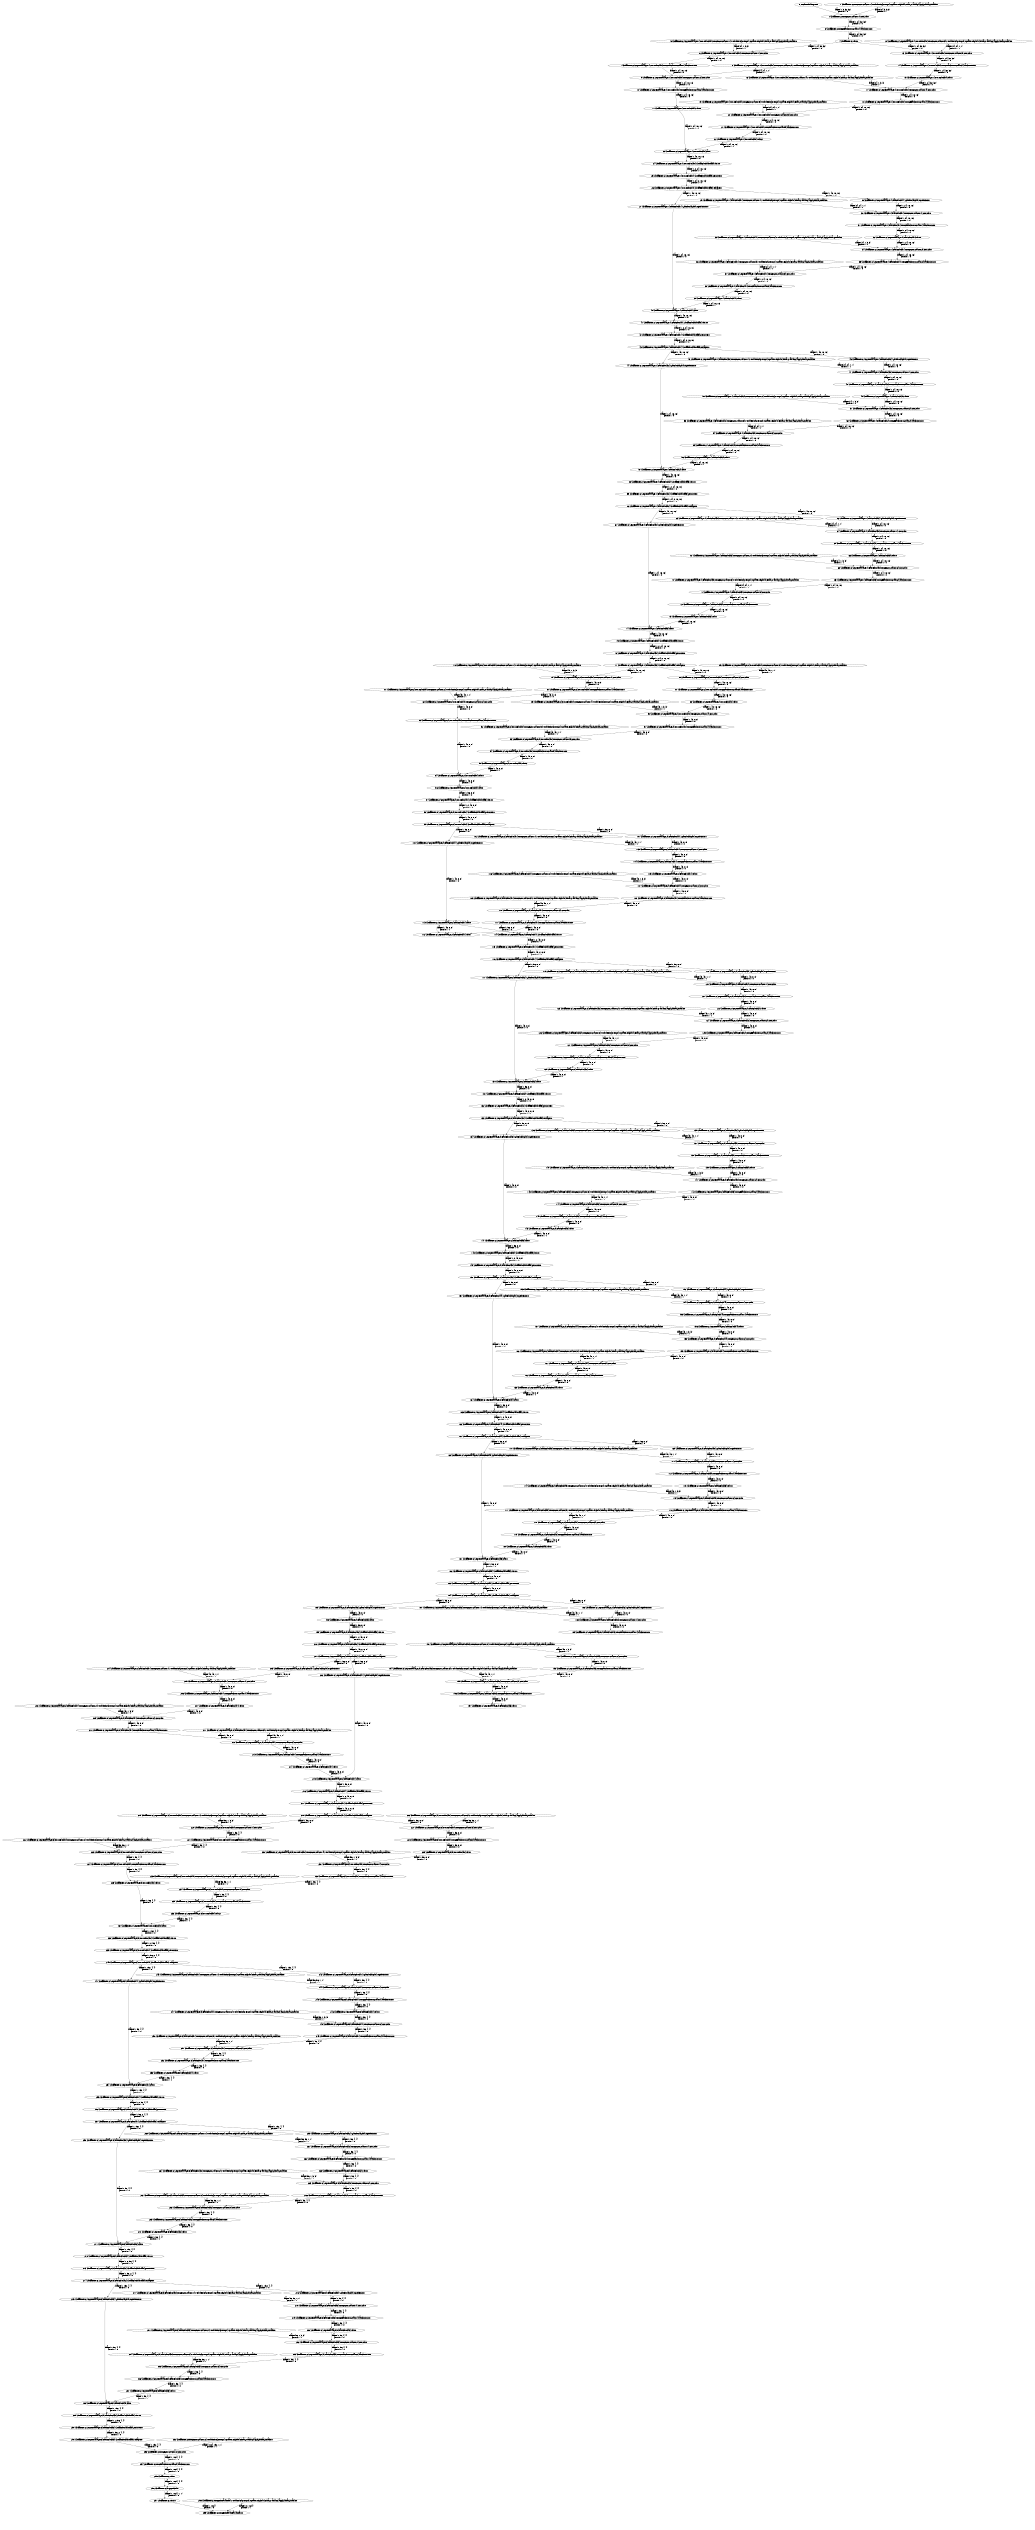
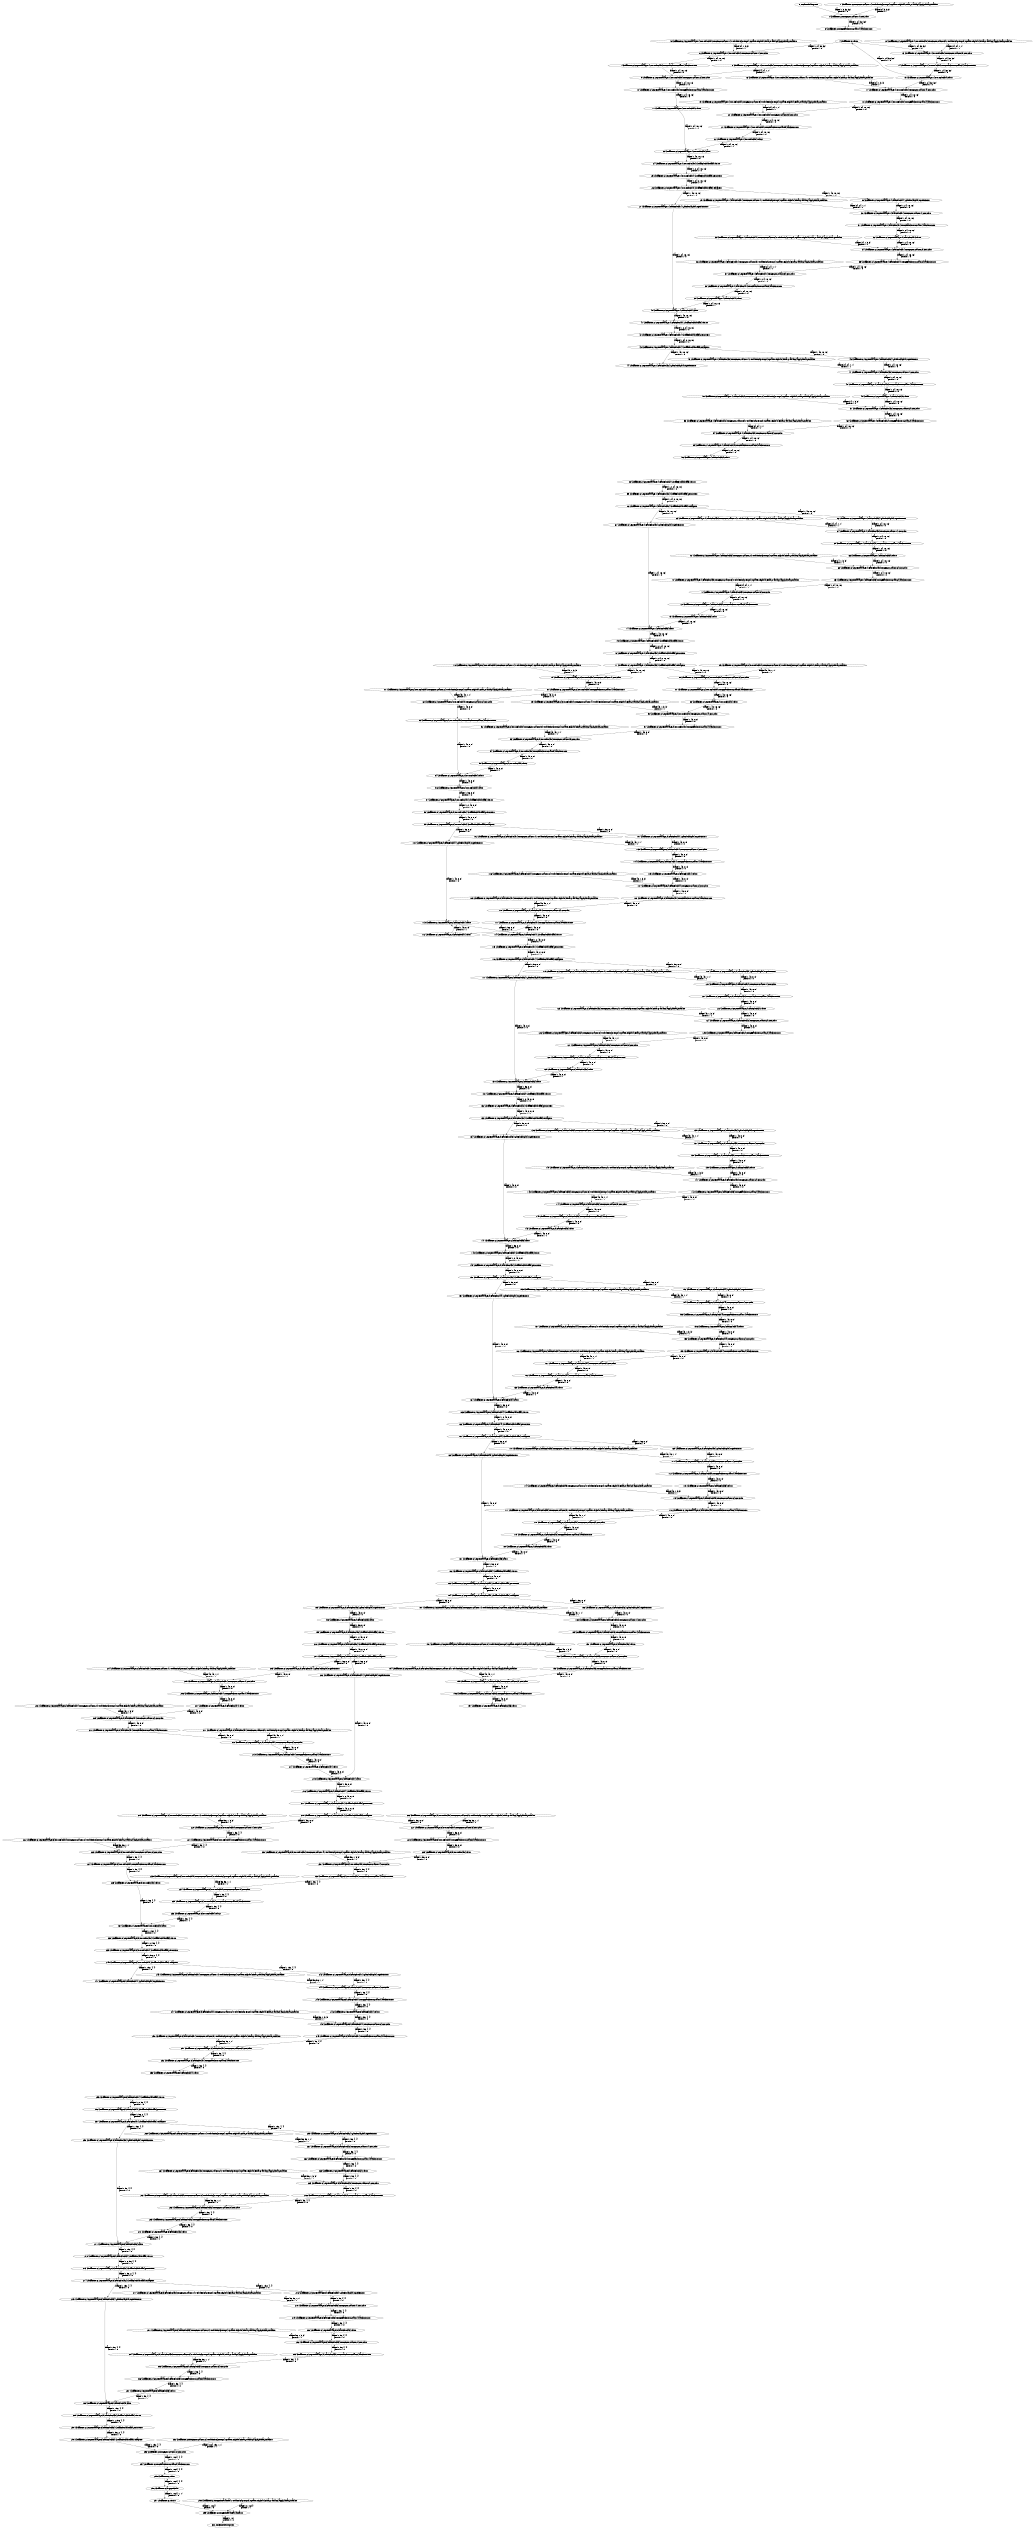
(849, 35) -> (880, 64)
(662, 470) -> none
(437, 928) -> (454, 929)
none -> (611, 1644)
(130, 2085) -> none
none -> (223, 2525)
